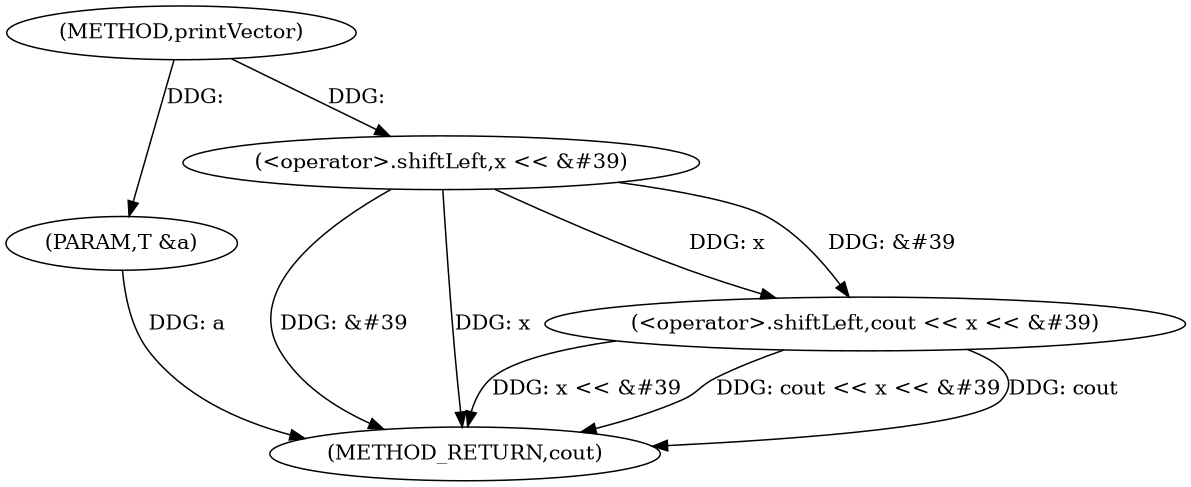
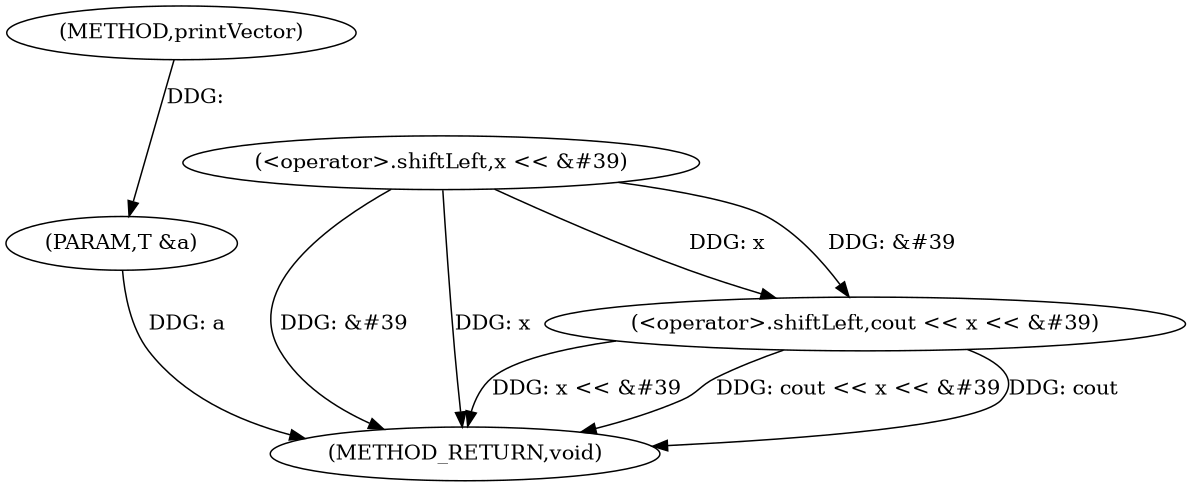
(304, 94) -> none
(465, 454) -> (465, 454)
